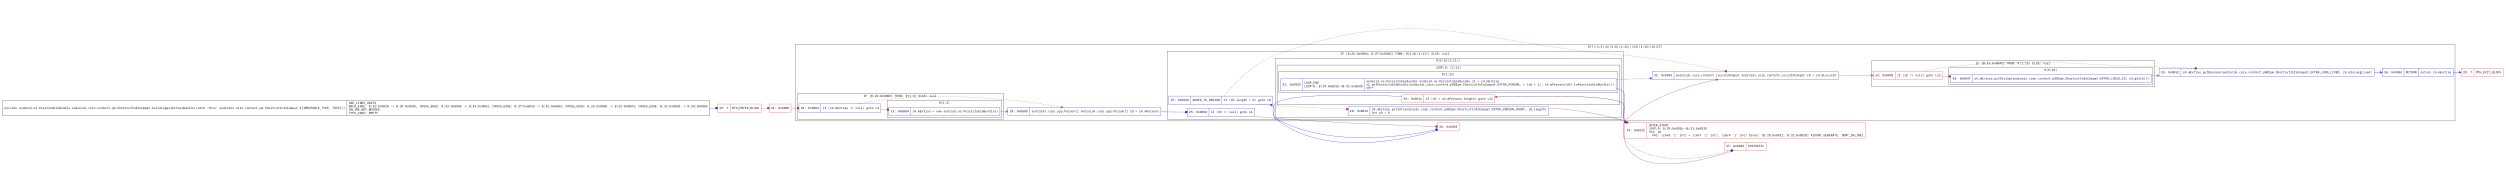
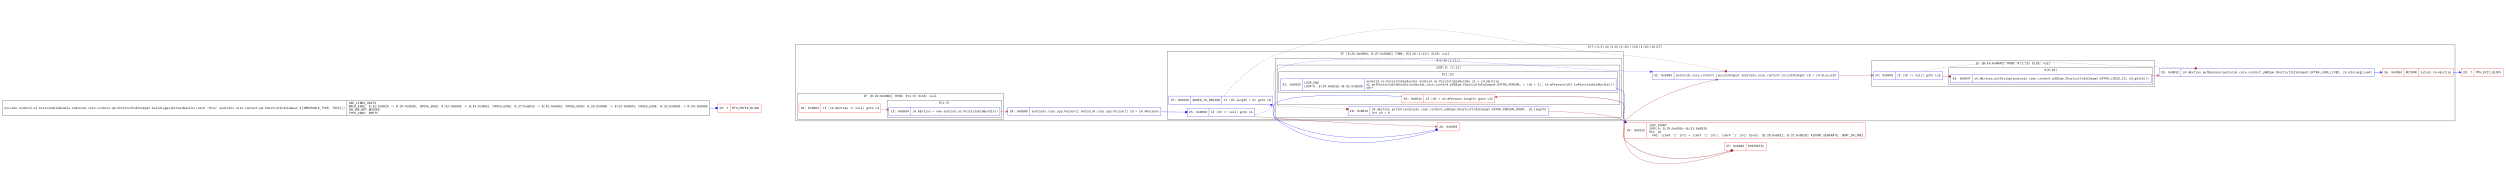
(2418, 72) -> (2418, 72)
(1908, 75) -> (1908, 75)
(1633, 79) -> (1434, 61)
(960, 97) -> none
(780, 108) -> none
(840, 108) -> (840, 108)
(884, 109) -> (884, 109)
(1588, 112) -> (1605, 115)
(1345, 123) -> (1345, 123)
(1659, 125) -> (1658, 125)
(1631, 144) -> (1624, 113)
